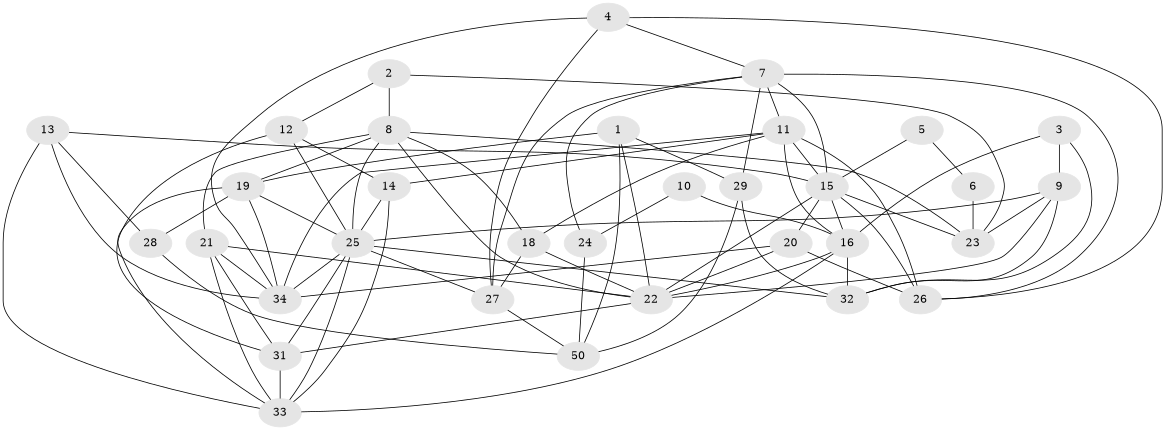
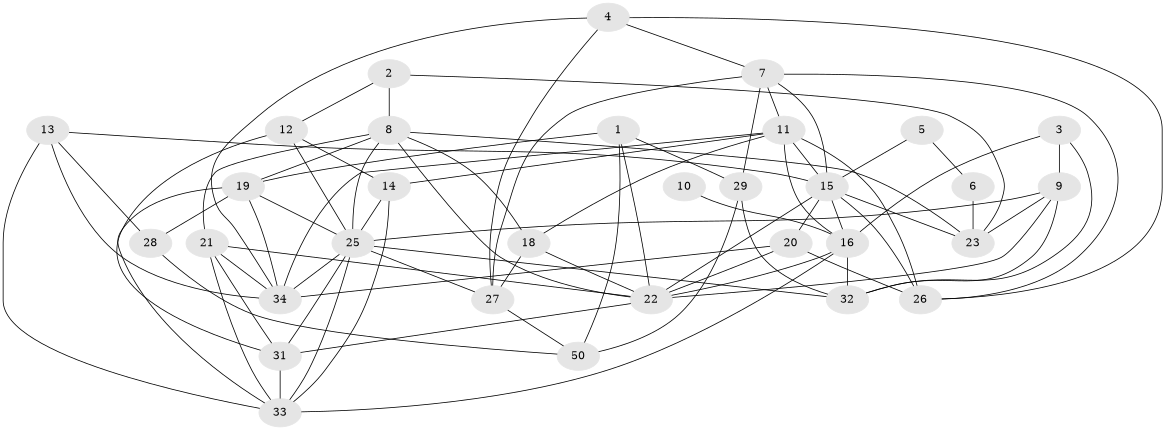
(585, 243) -> none
